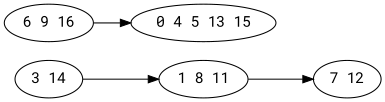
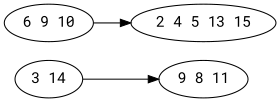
(49, 23) -> (49, 23)
(203, 23) -> (203, 23)
(203, 79) -> (203, 79)
(347, 79) -> none
